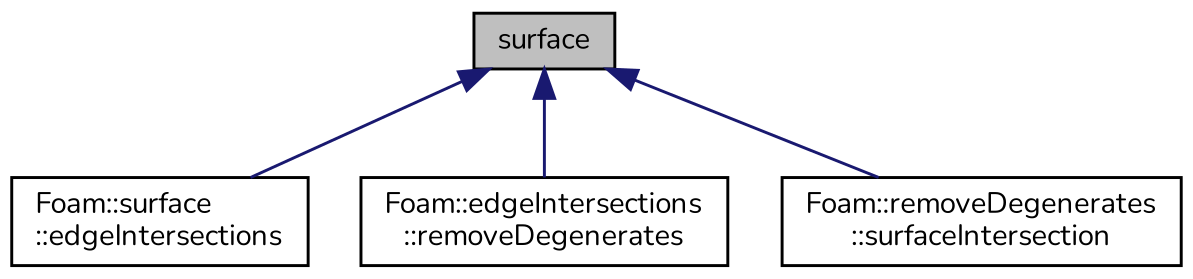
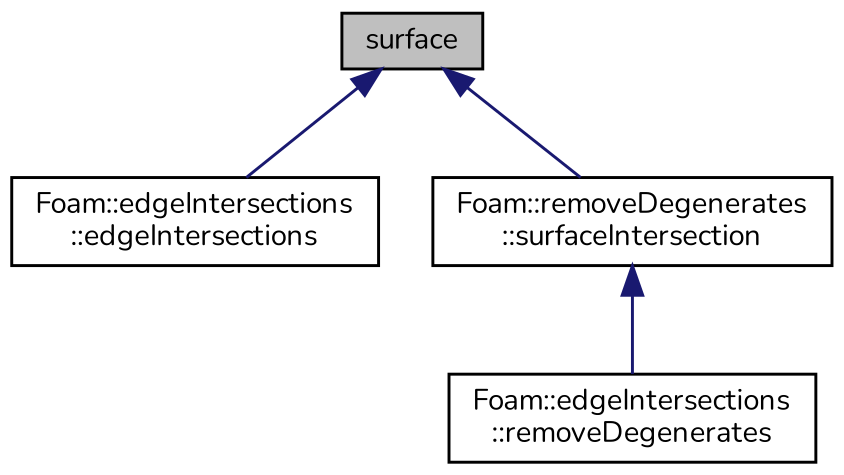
(544, 138) -> (632, 335)
(160, 222) -> (195, 222)
